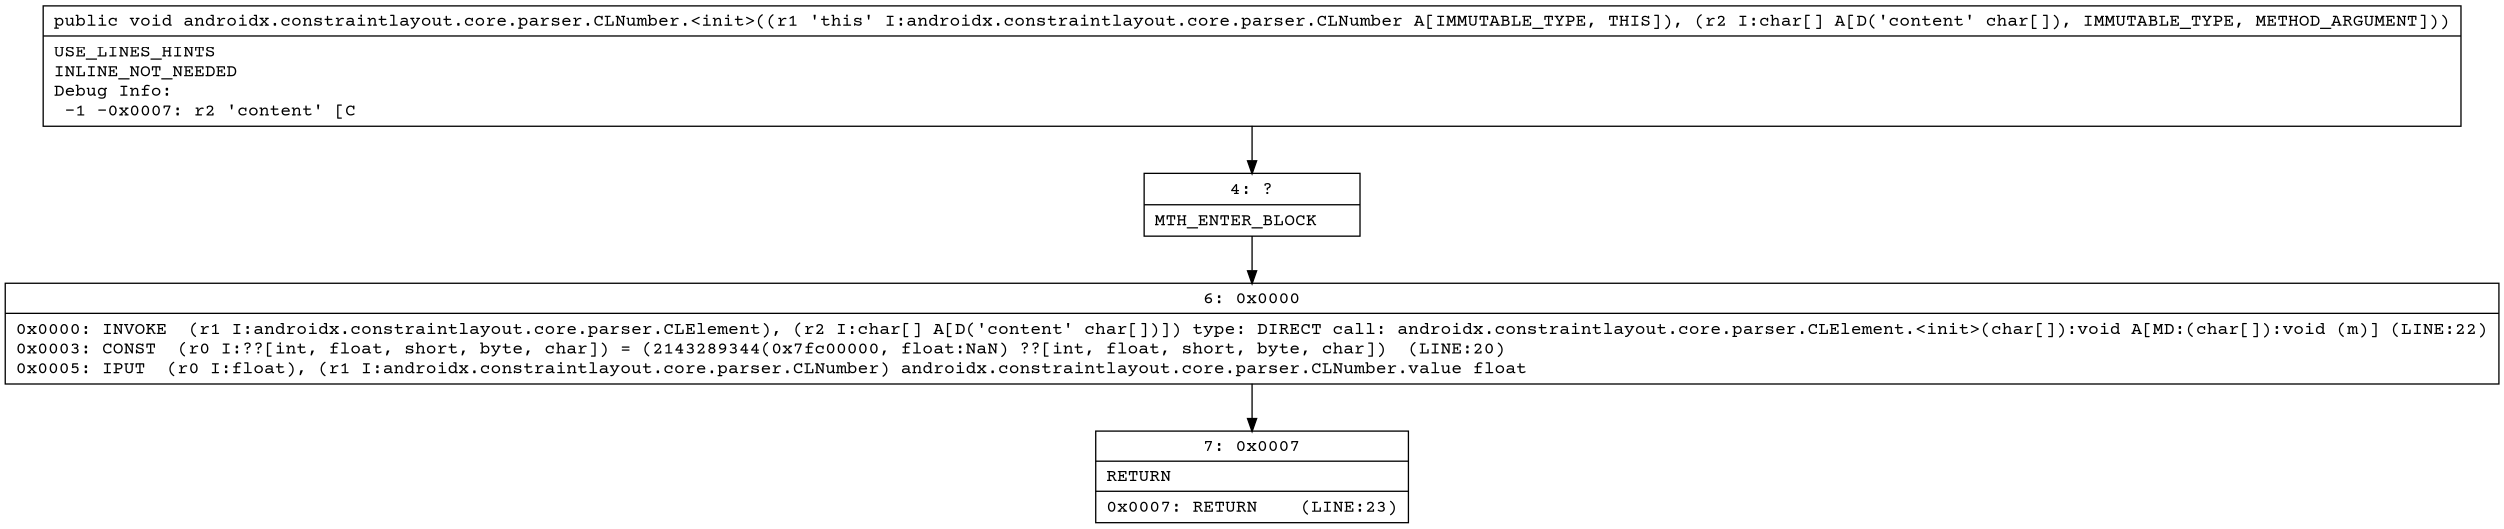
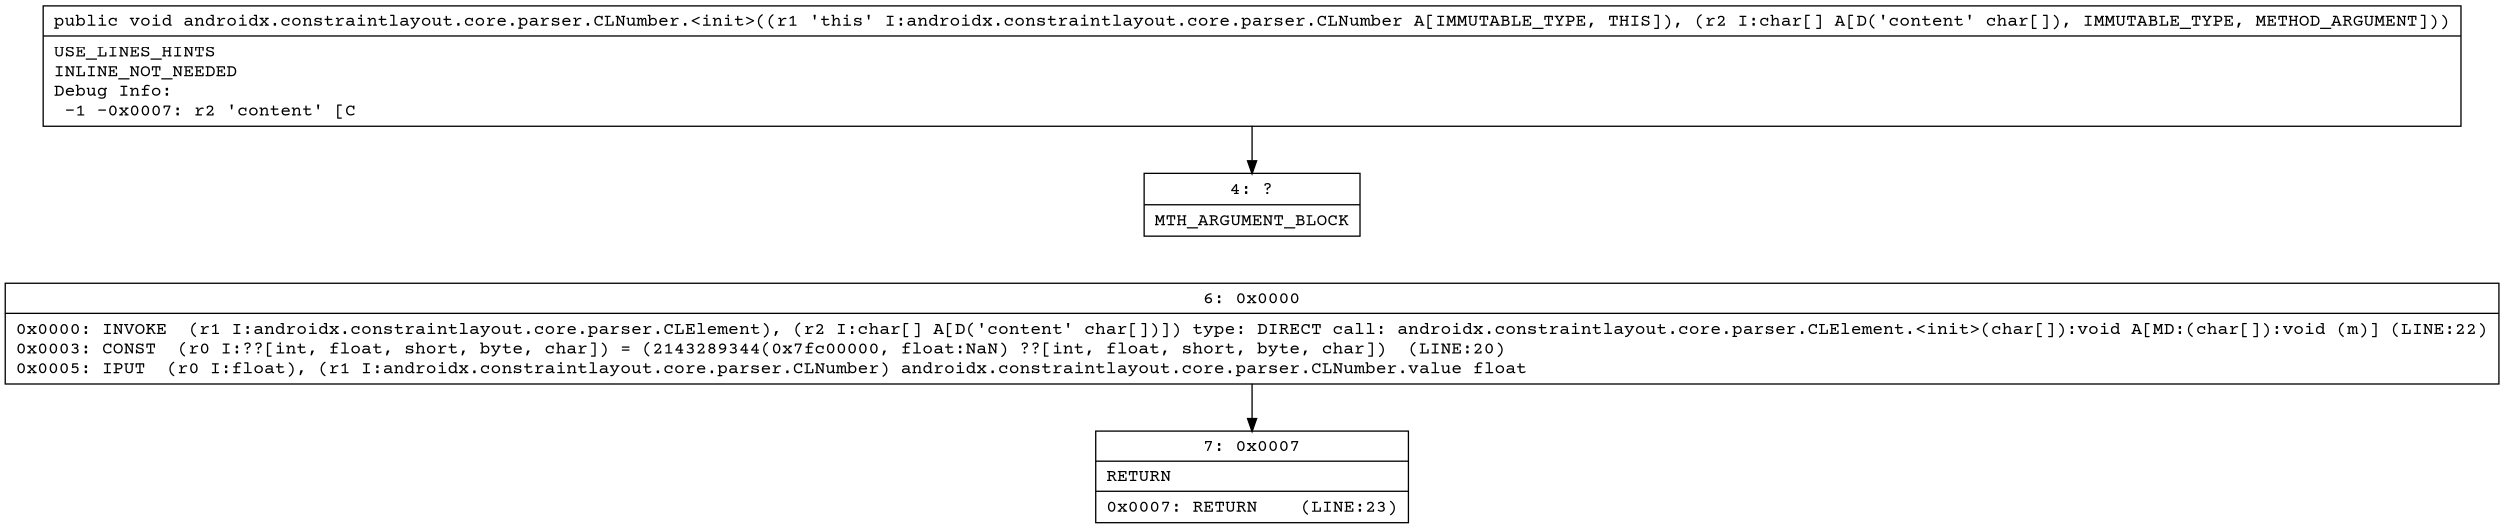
(1236, 220) -> (1252, 220)
(1252, 253) -> none
